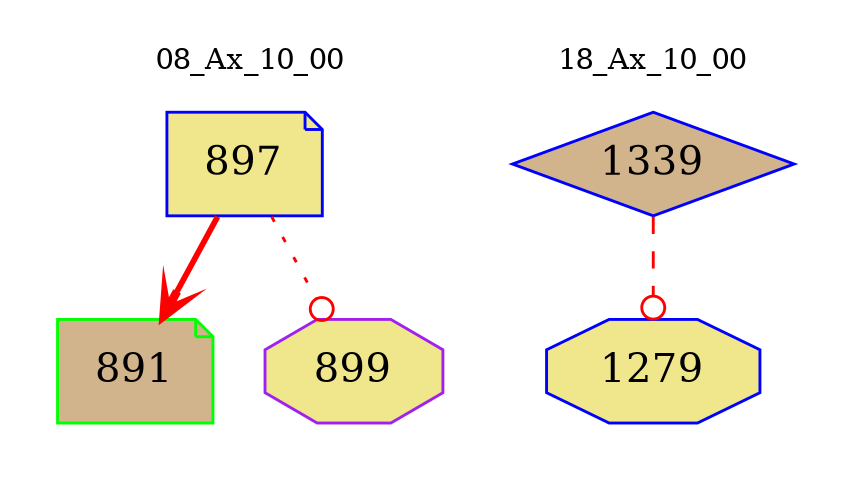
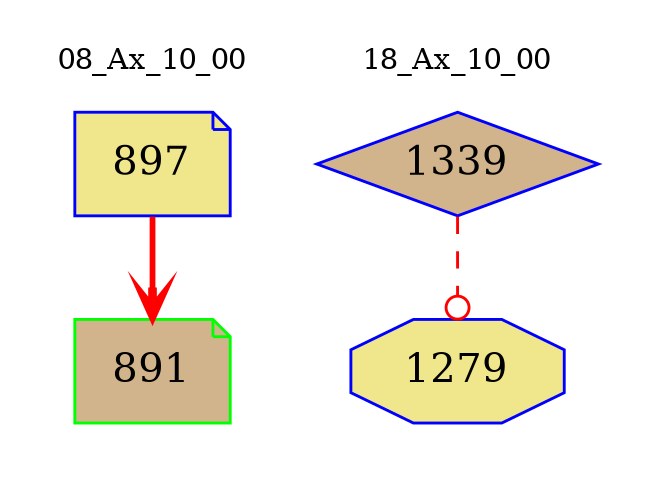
(354, 371) -> none
